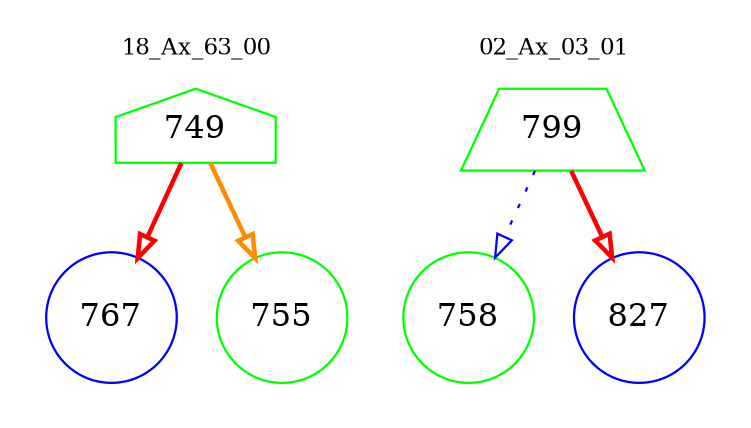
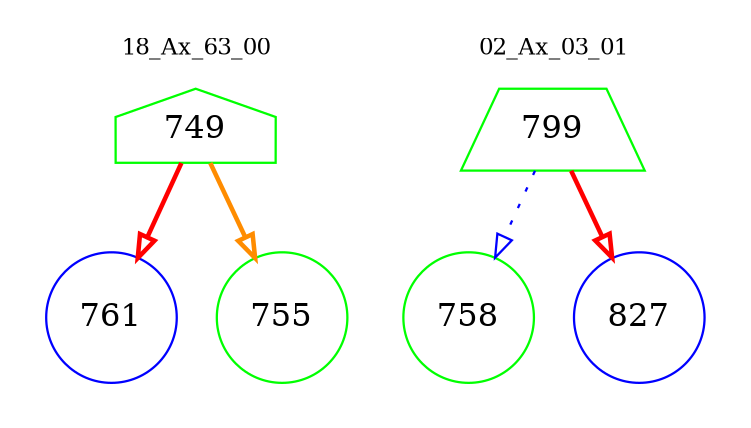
(111, 318) -> (111, 318)
